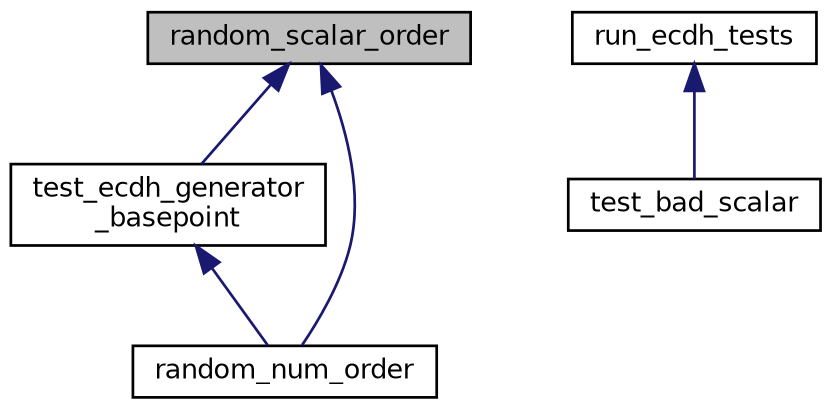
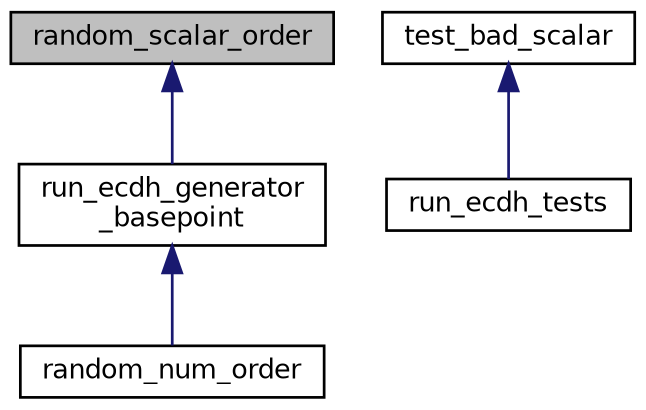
(694, 135) -> (509, 135)
(168, 205) -> (172, 205)
(354, 222) -> none
